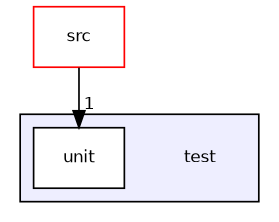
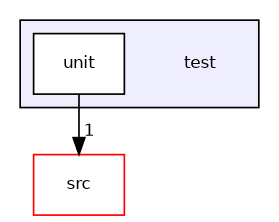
(79, 89) -> (79, 118)
